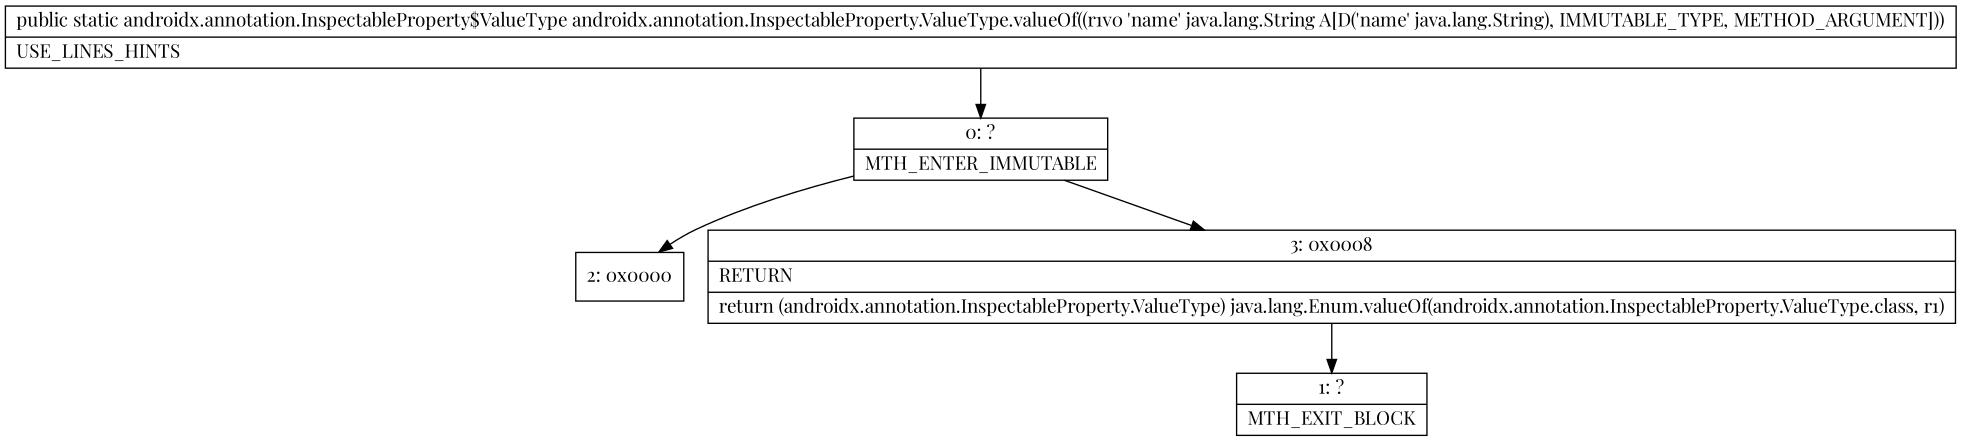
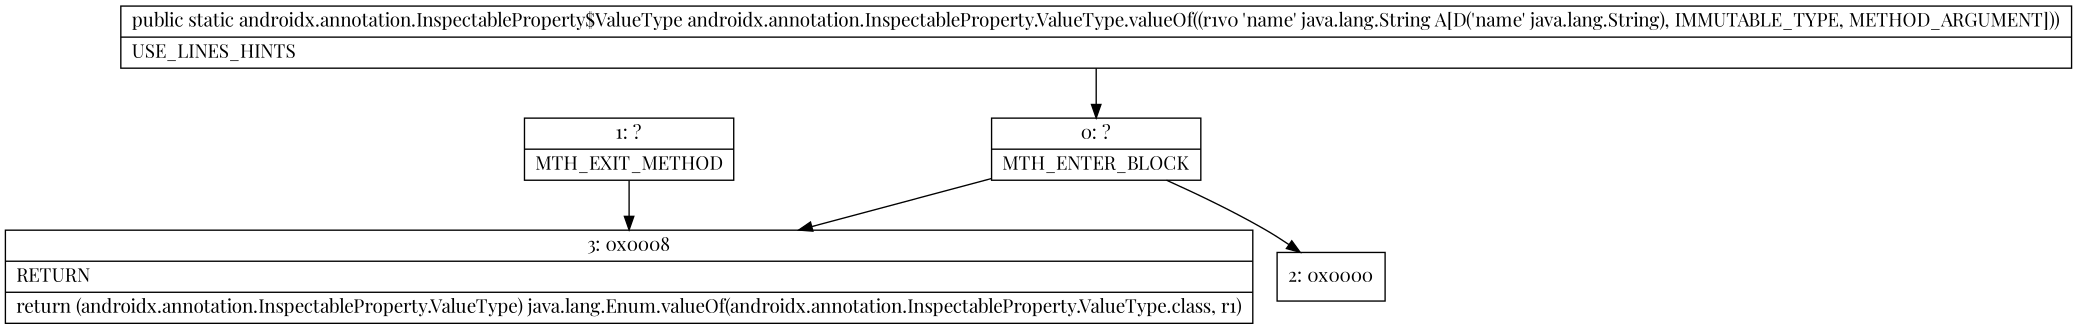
(981, 164) -> (1096, 164)
(1332, 341) -> (629, 198)
(1332, 419) -> (629, 164)
